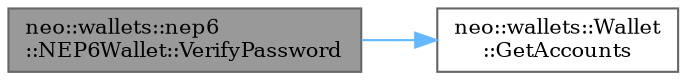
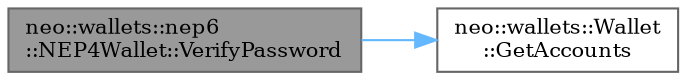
(185, 40) -> (185, 40)
